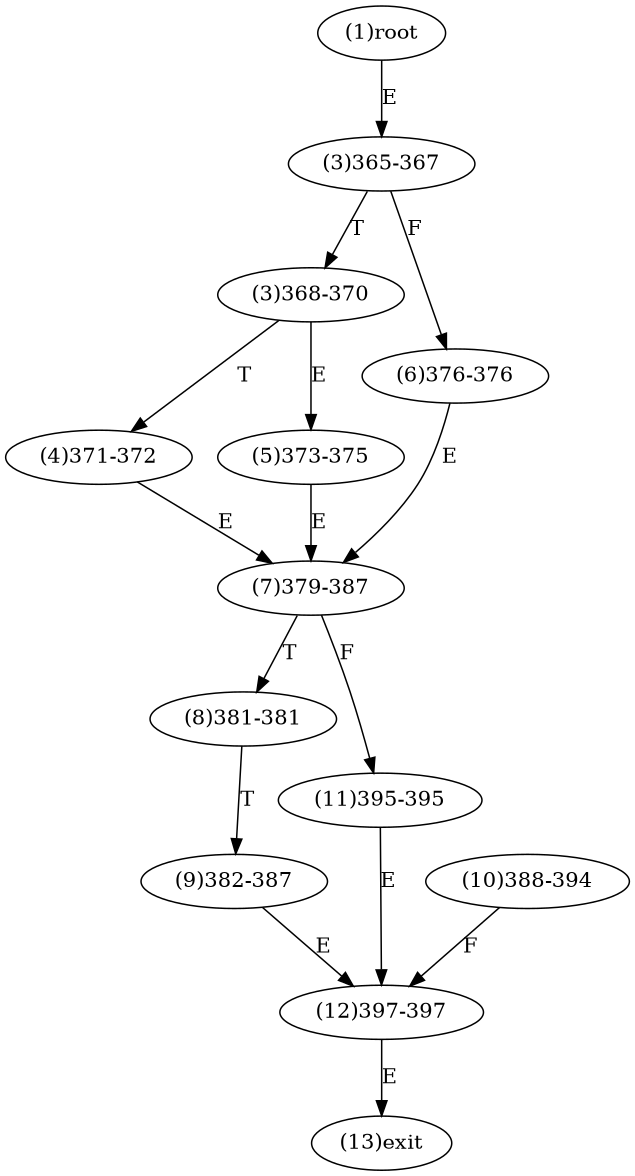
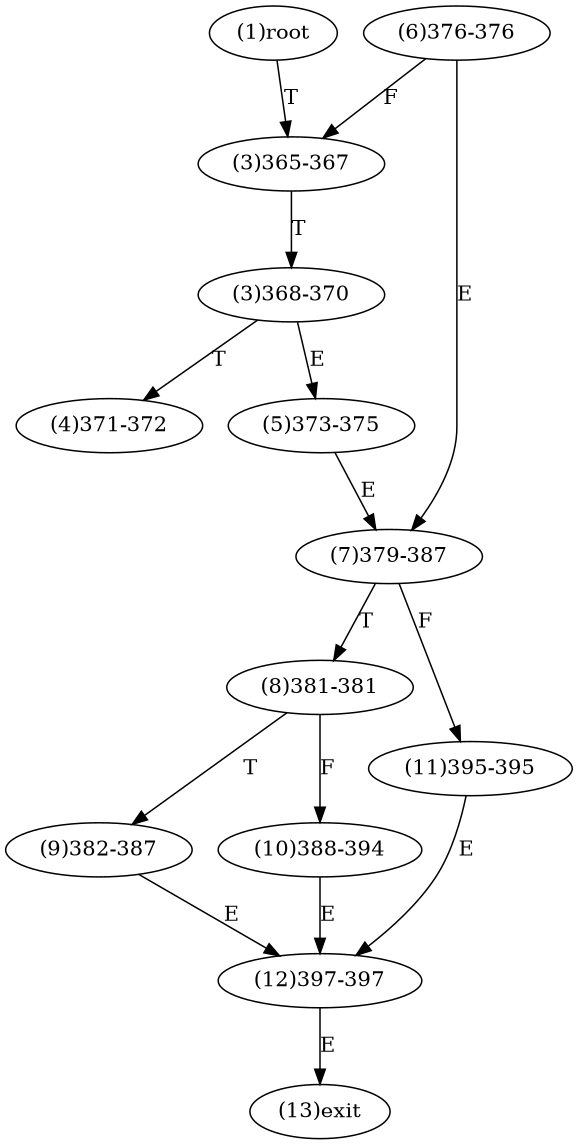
(390, 99) -> (291, 99)
(416, 263) -> (380, 94)
(198, 519) -> none
none -> (320, 761)
(470, 947) -> (328, 915)
